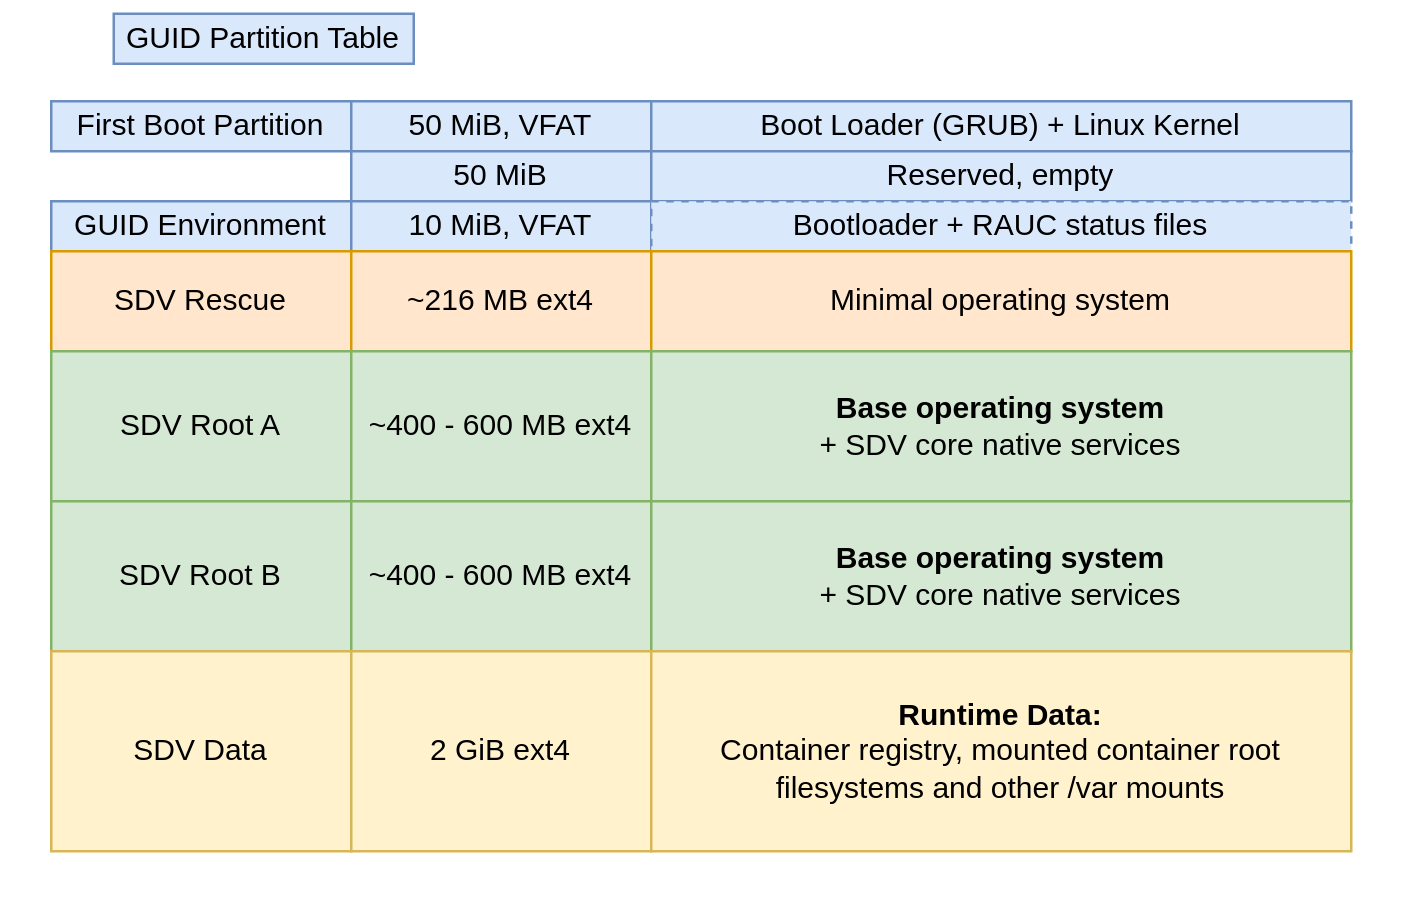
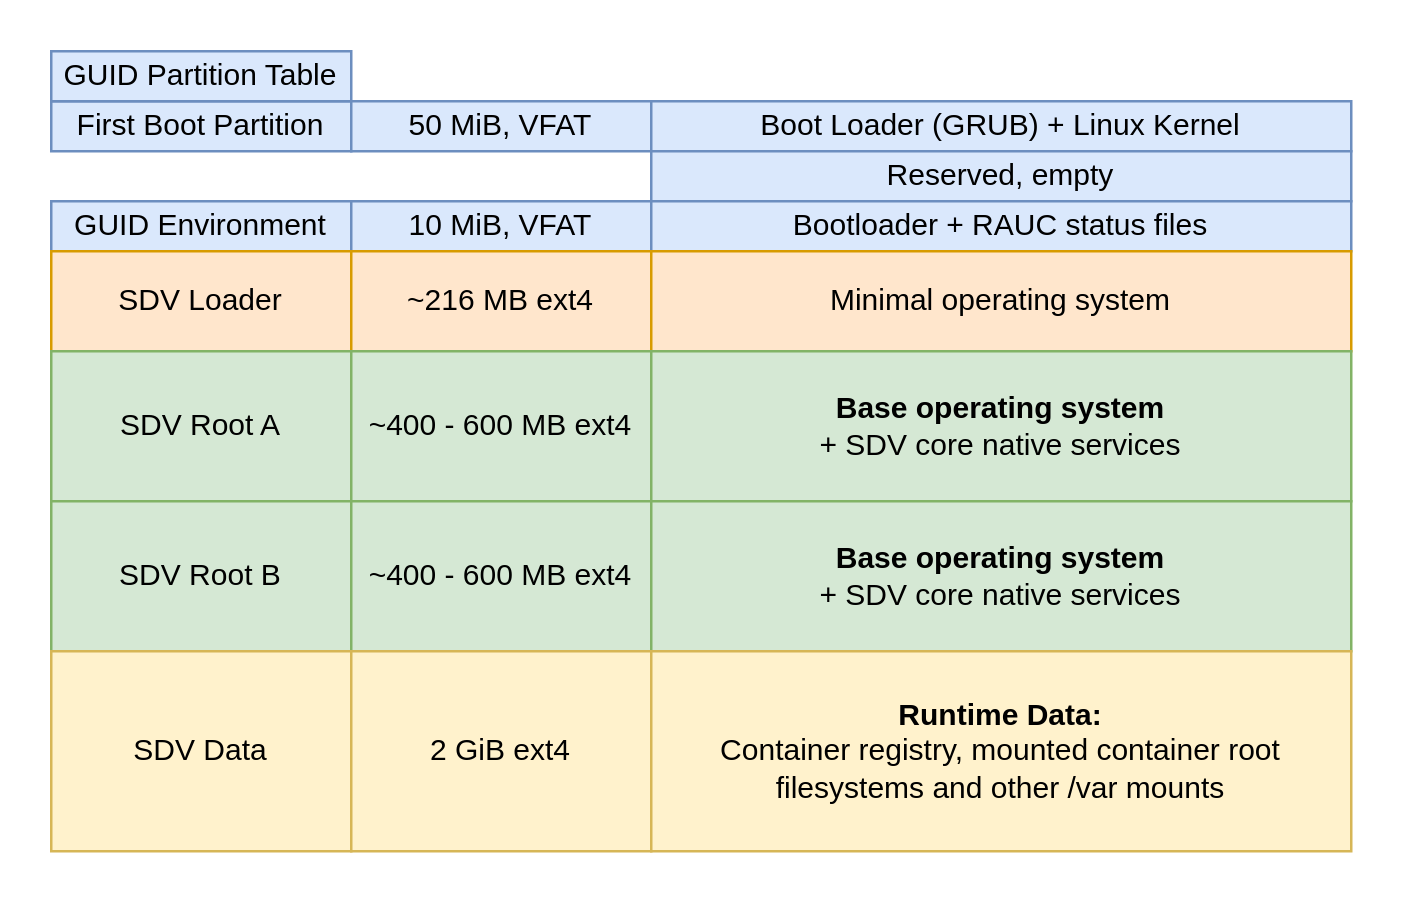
(264, 39) -> (201, 76)
(501, 176) -> none
(1001, 226) -> (1001, 226)
(201, 301) -> (201, 301)
